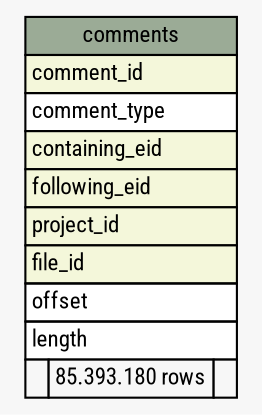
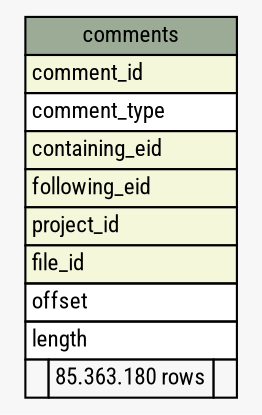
(131, 378) -> (131, 378)
